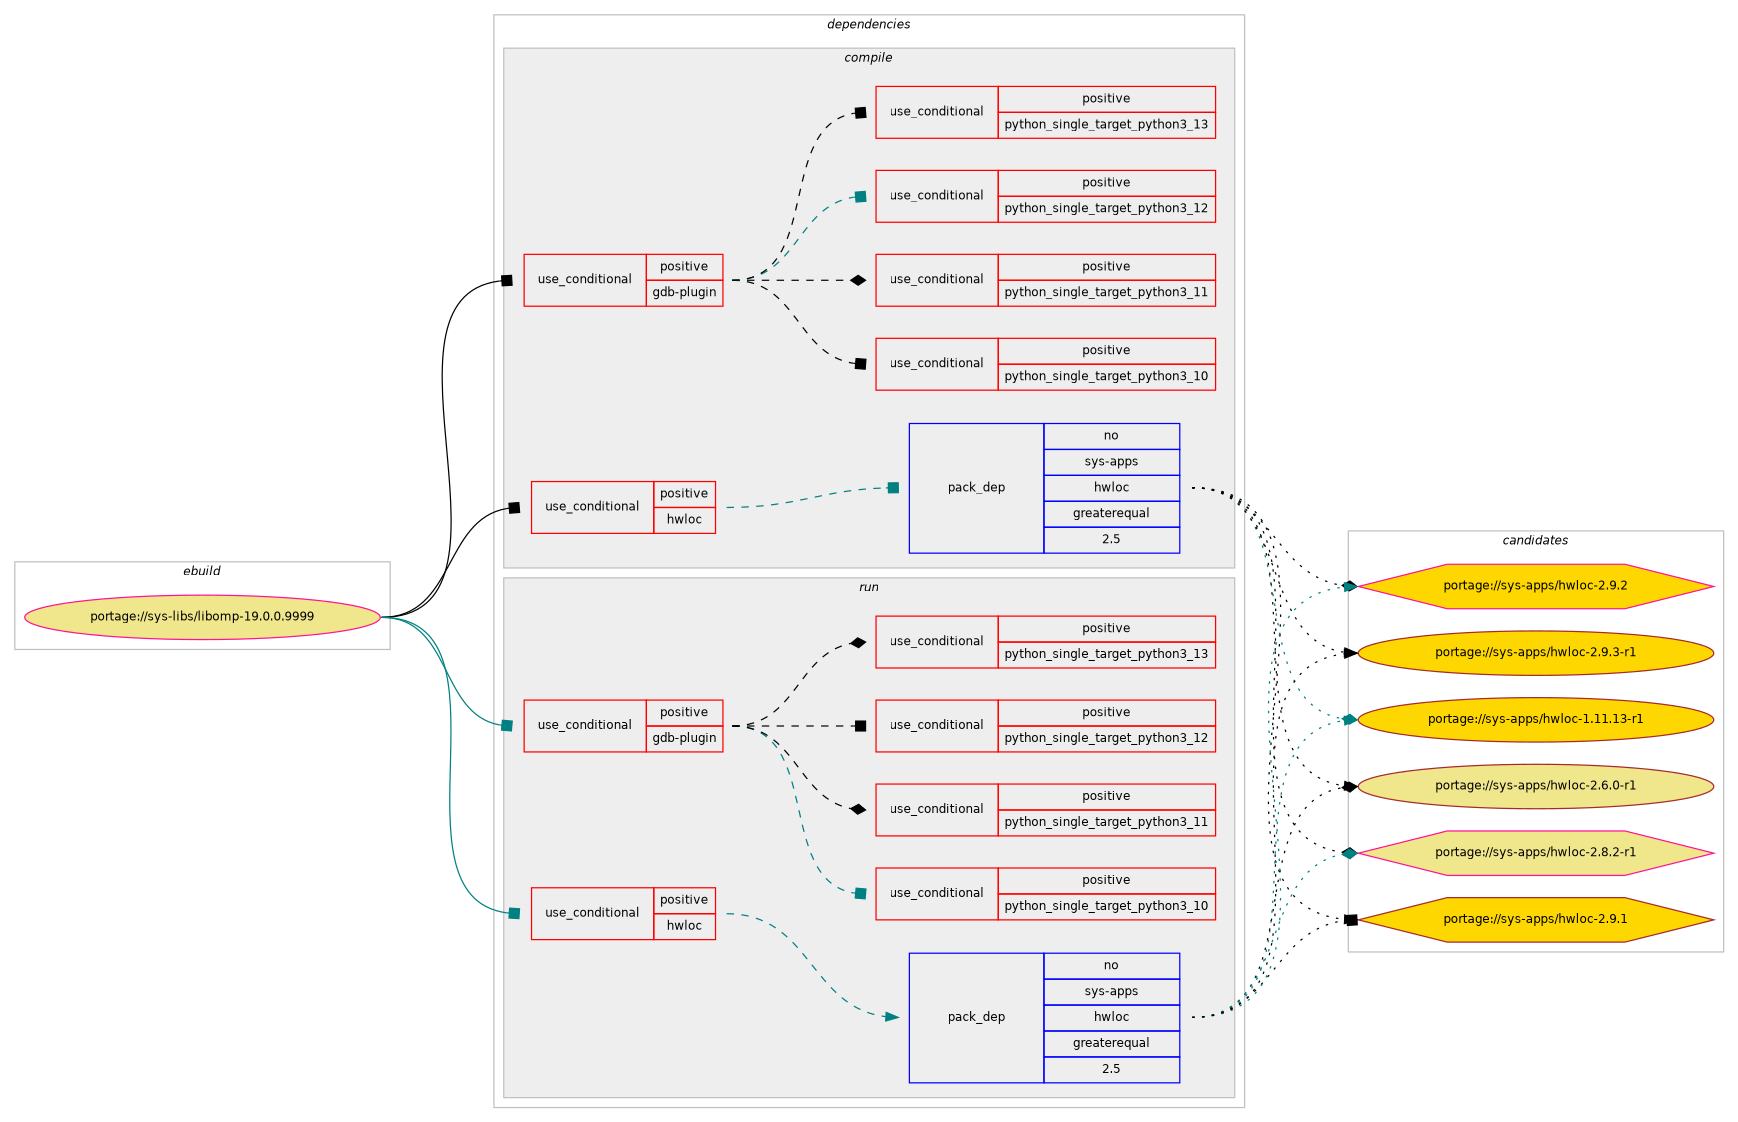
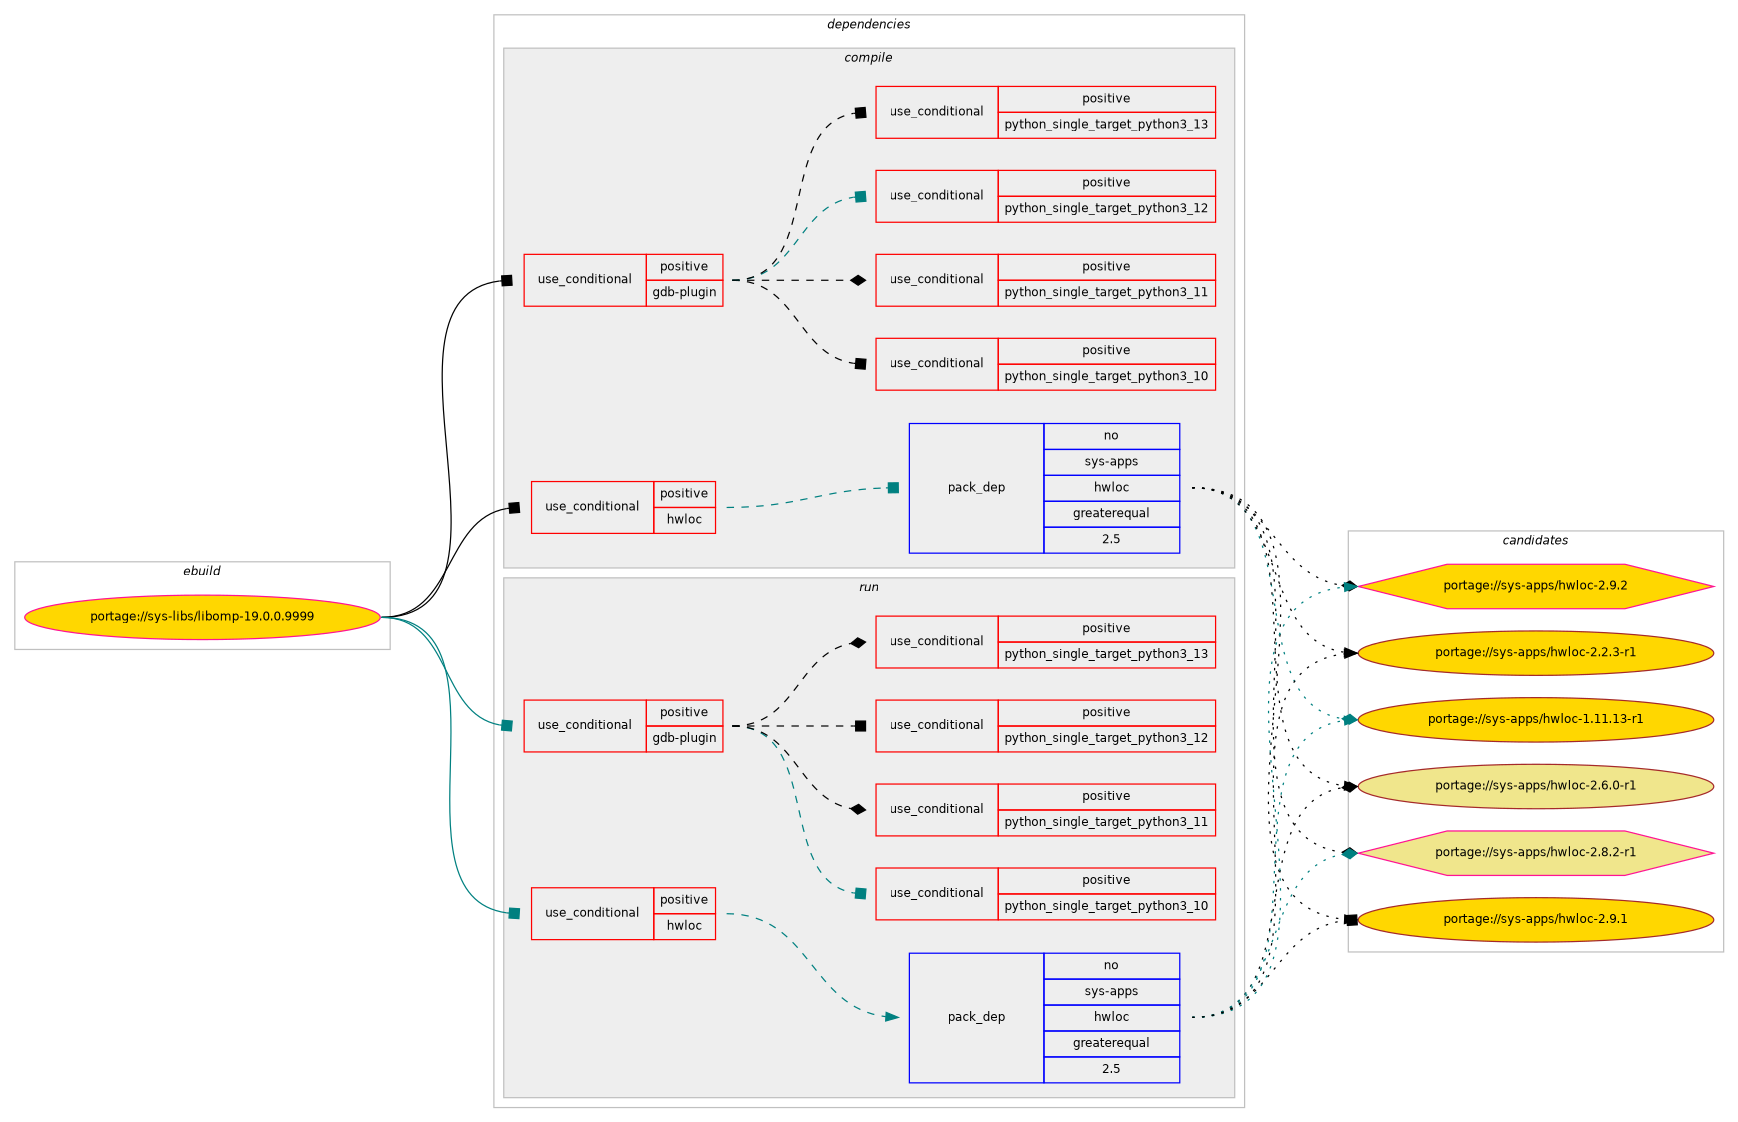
(202, 617) -> (202, 617)
(1536, 653) -> (1536, 653)
(1536, 920) -> (1536, 920)
